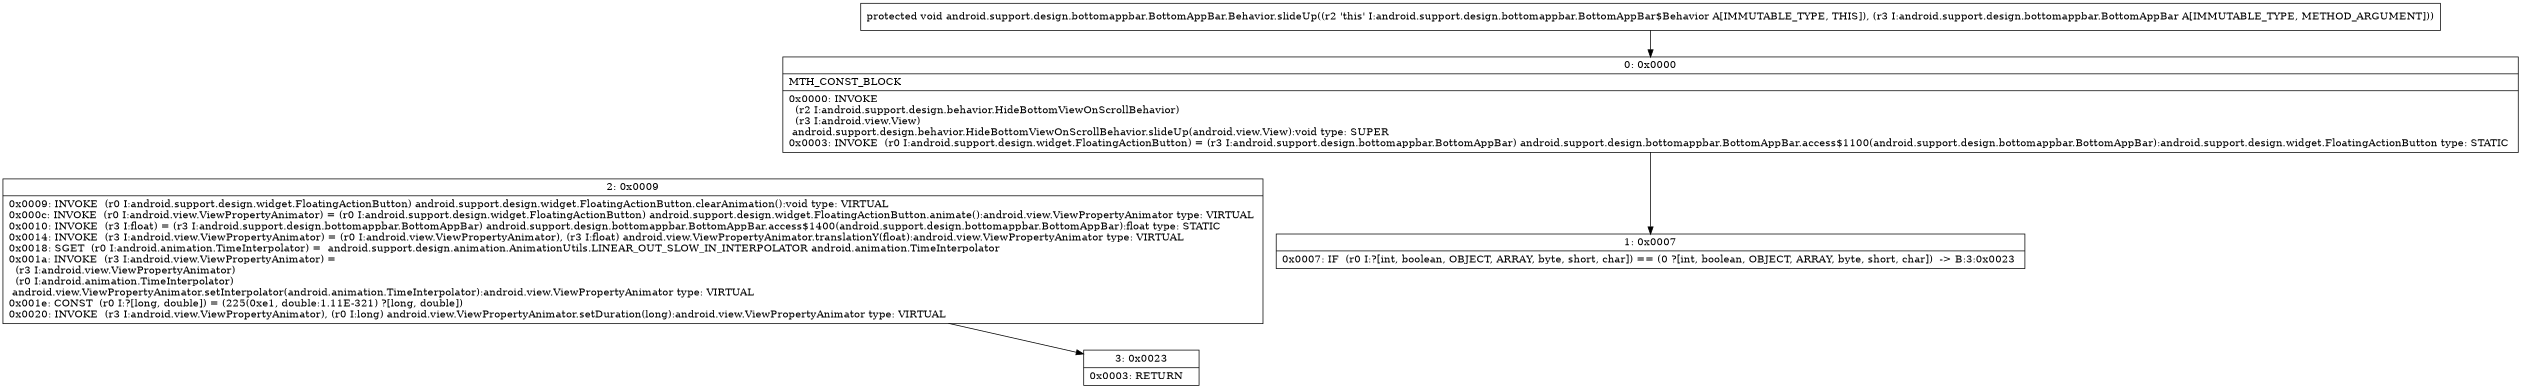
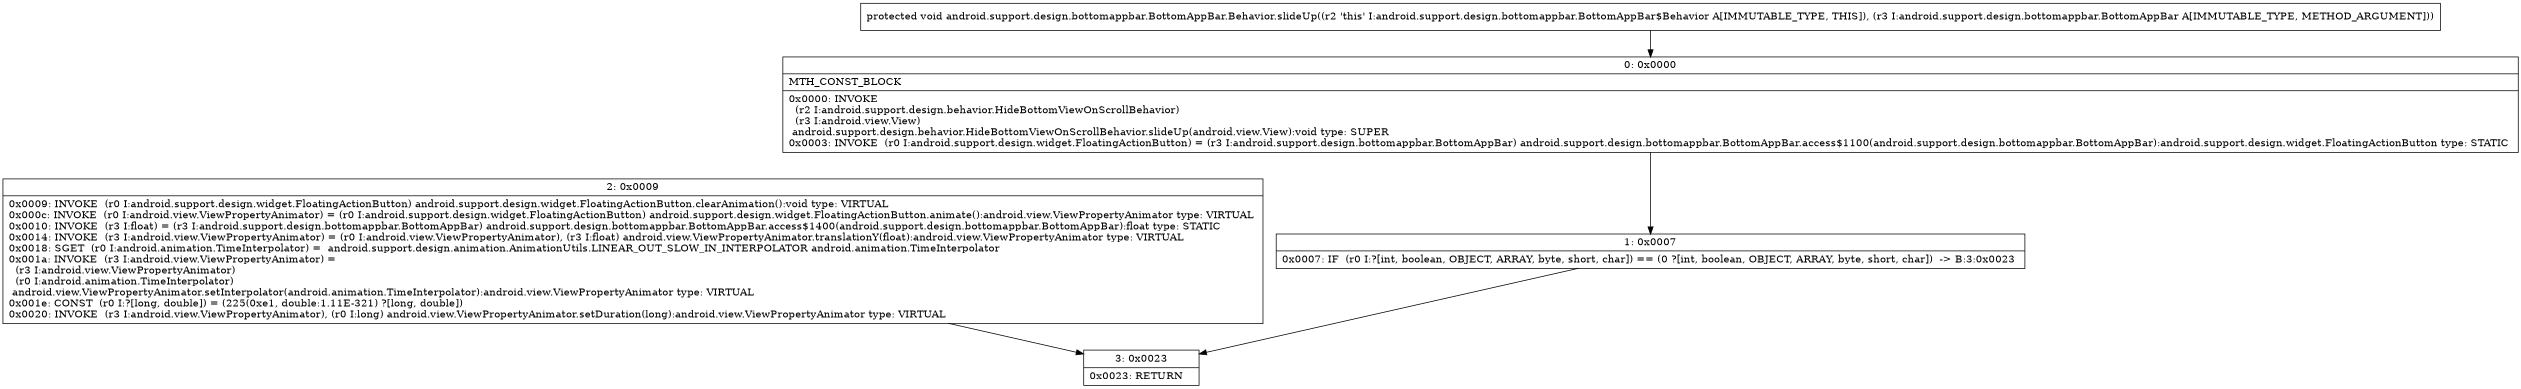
none -> (1393, 310)
(1141, 376) -> (1141, 376)
